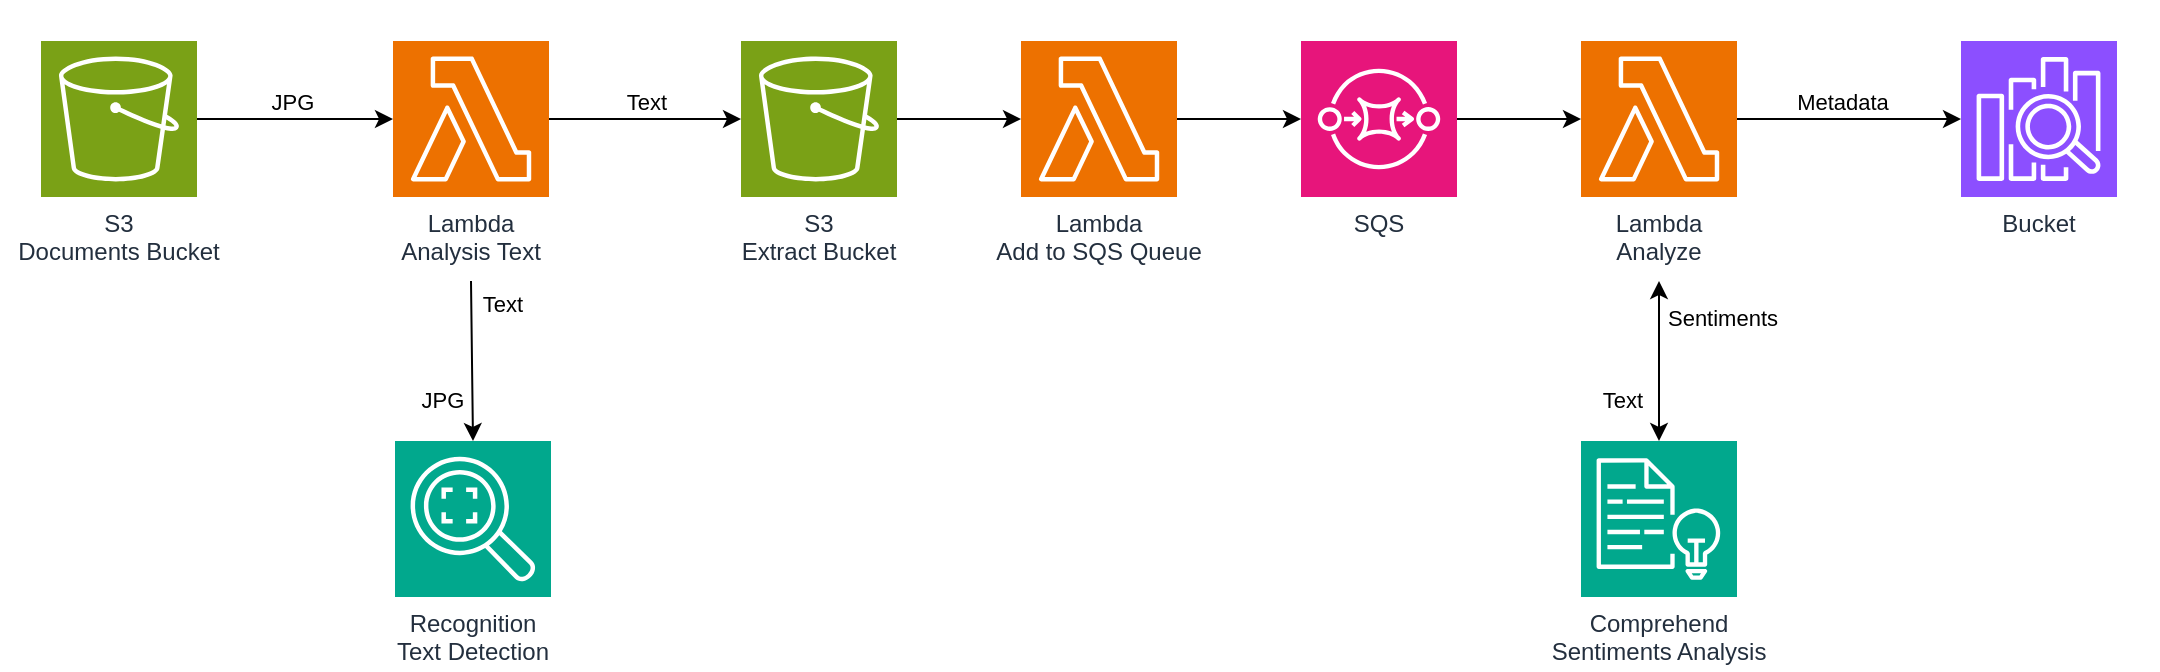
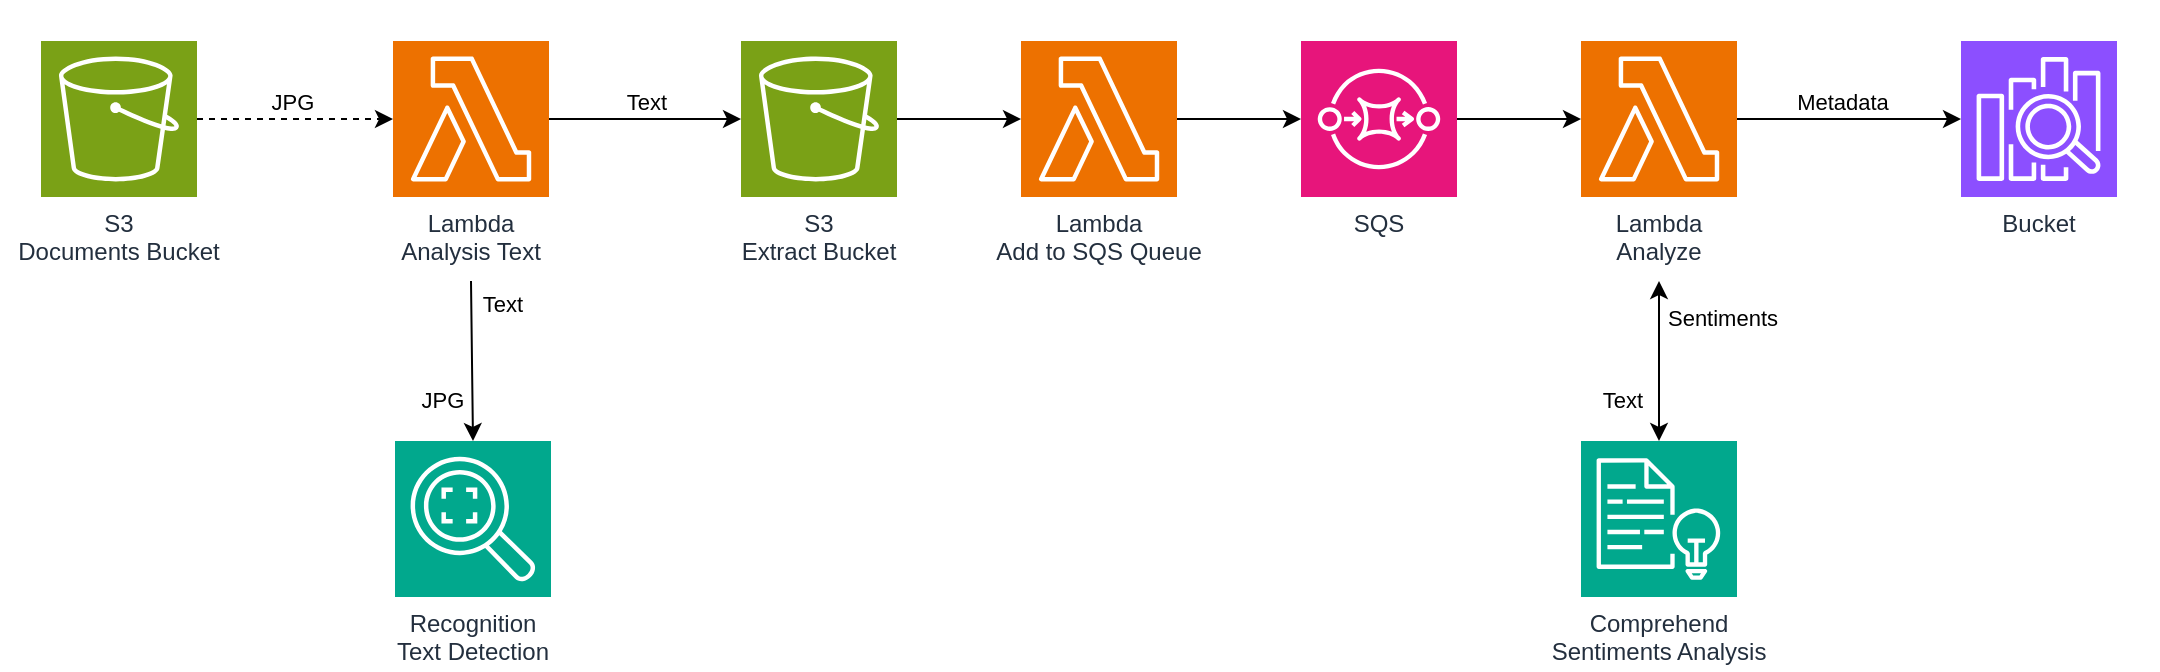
(289, 119) -> (289, 119)
